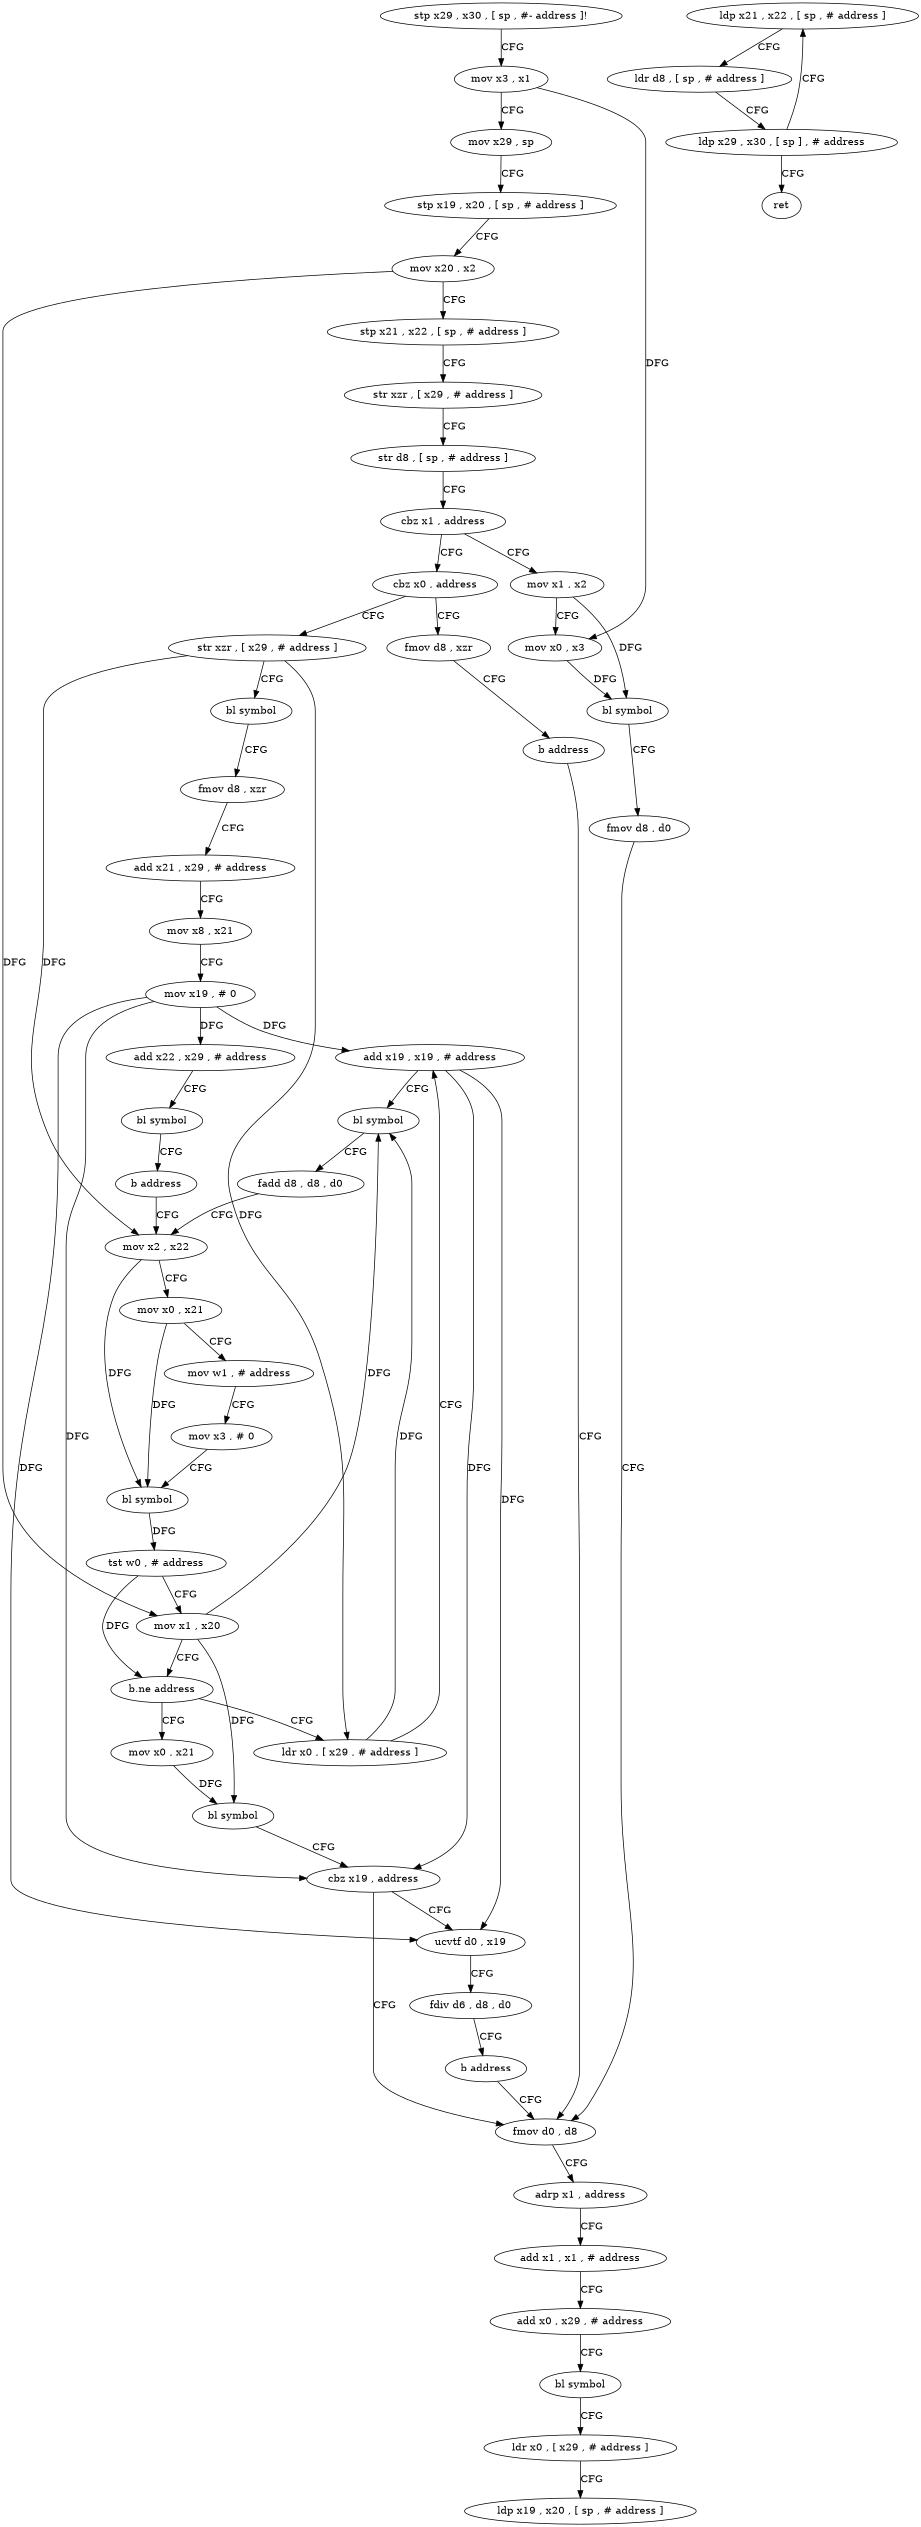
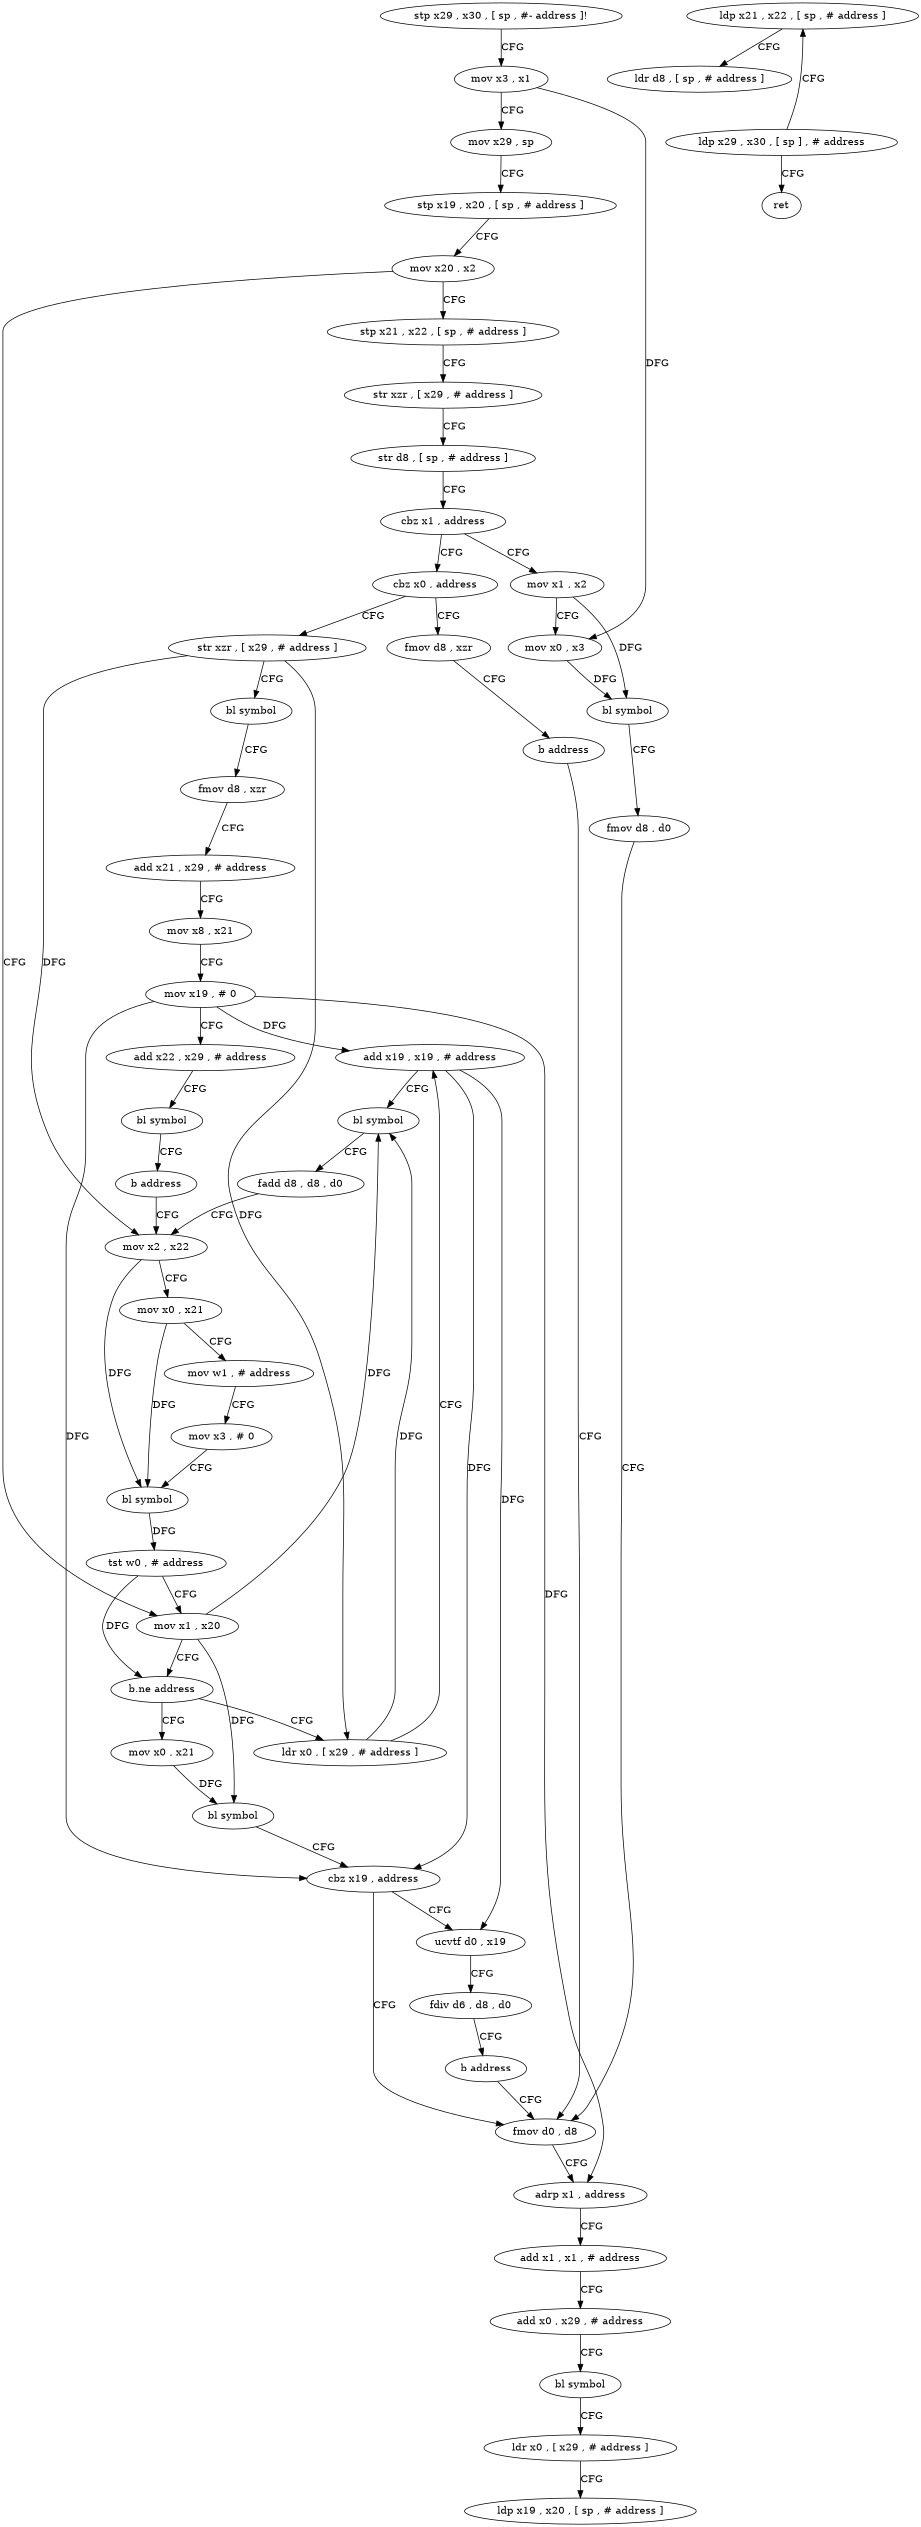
(738, 108) -> none
(15, 963) -> (15, 963)
(212, 1026) -> (212, 1026)
(11, 1613) -> (545, 1471)
